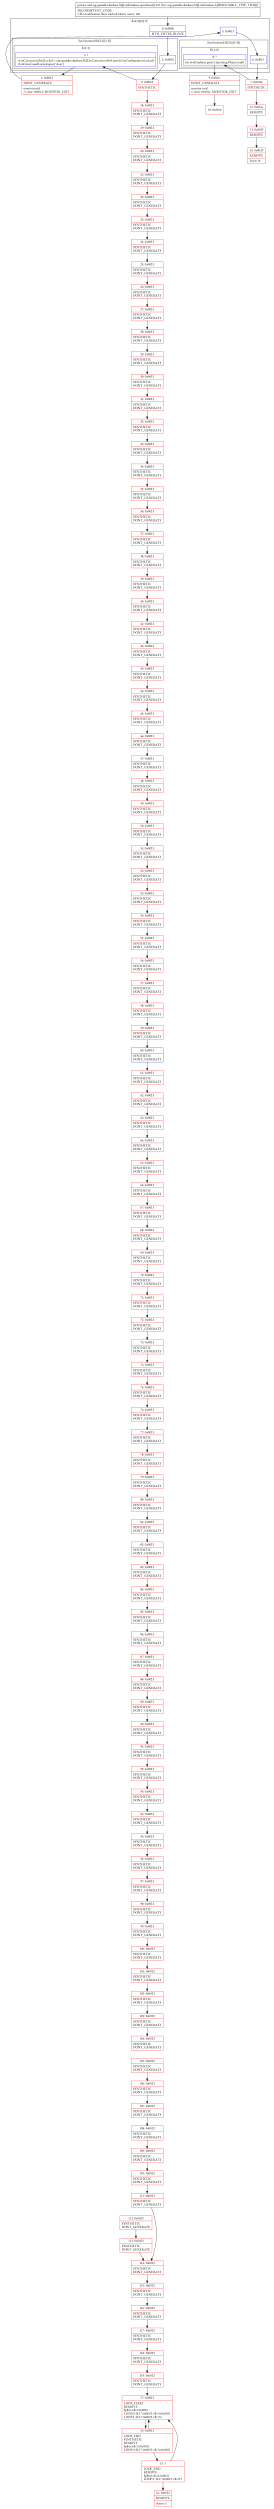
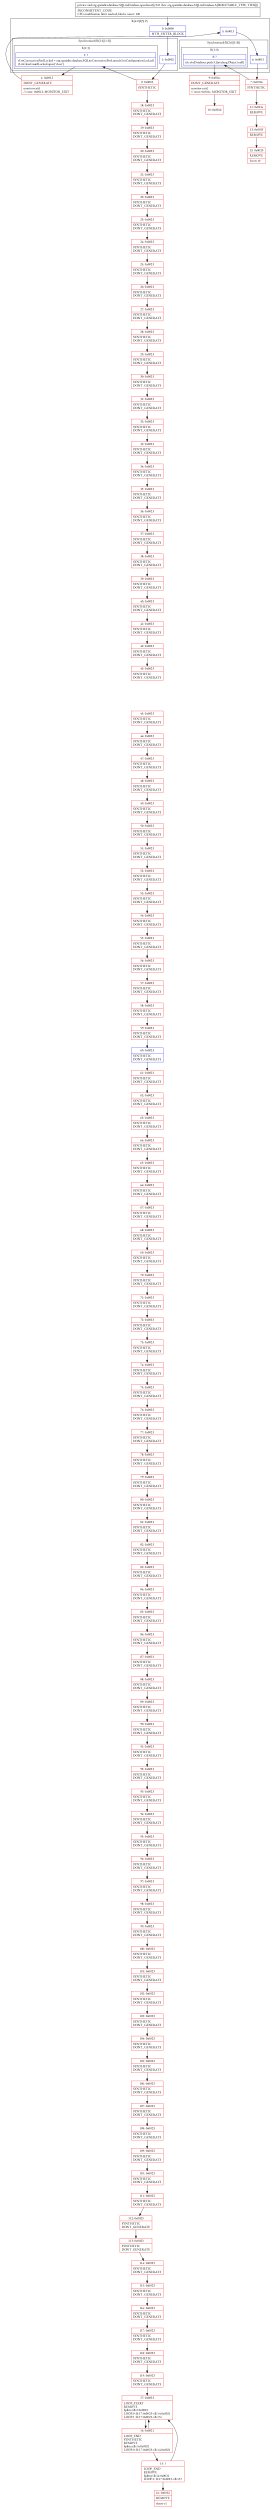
(147, 696) -> none
none -> (147, 2053)
(157, 2233) -> (142, 2211)
